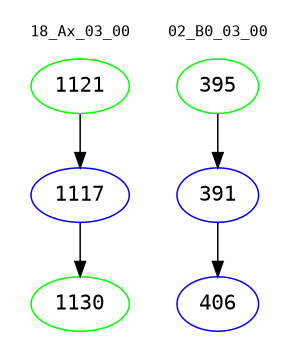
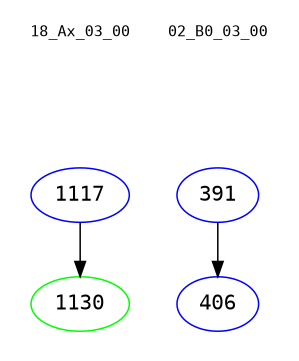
(80, 86) -> none
(218, 86) -> none
